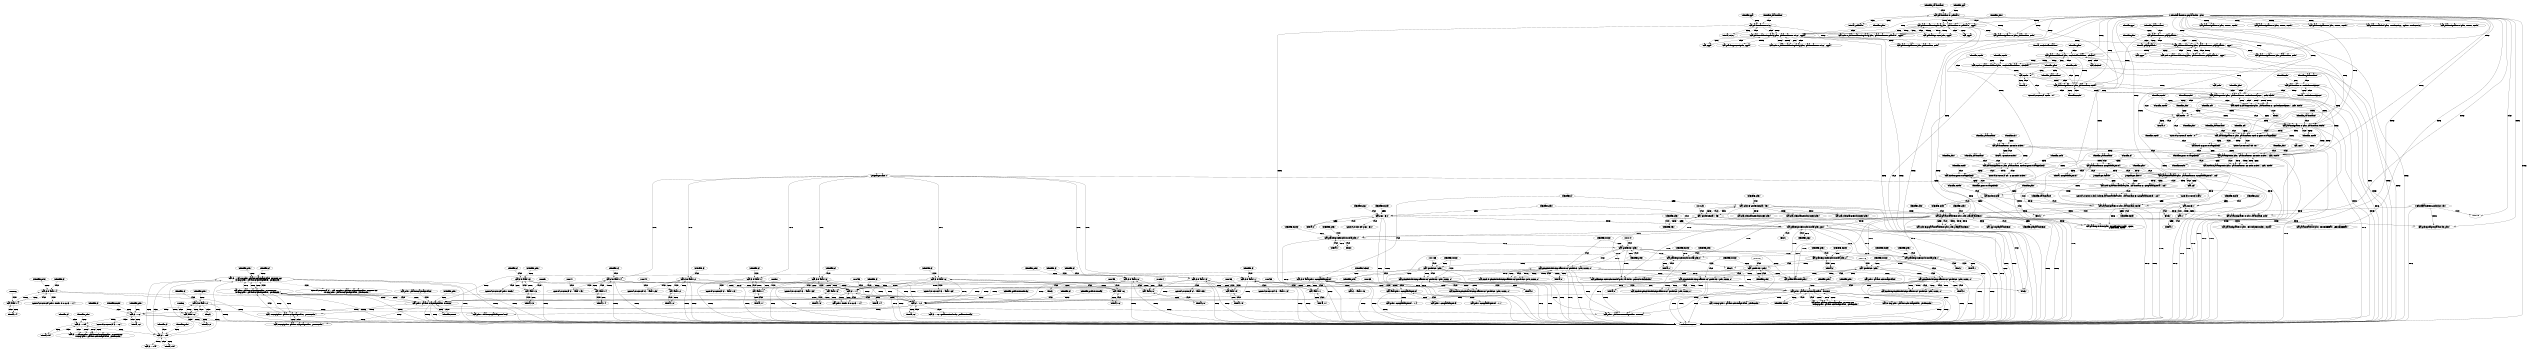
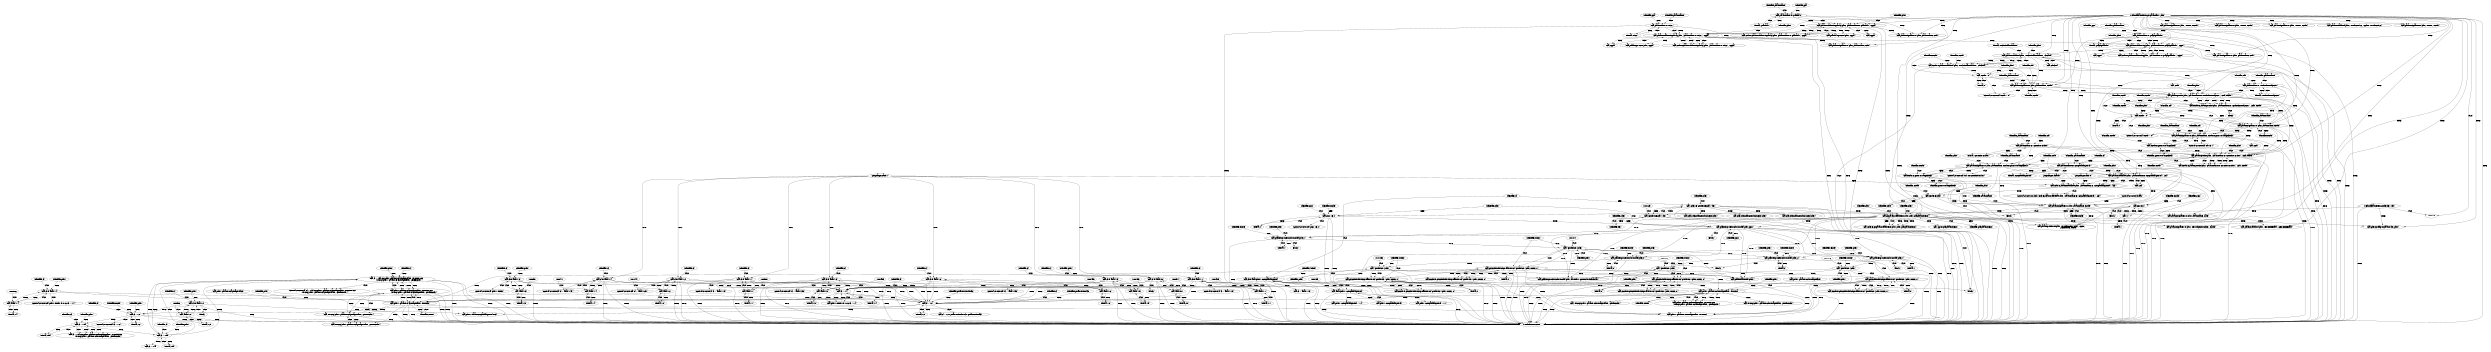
(939, 291) -> none
